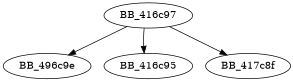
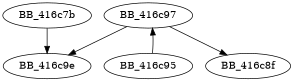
none -> (47, 15)
(144, 37) -> (153, 44)
(47, 66) -> (47, 66)
(248, 66) -> (248, 66)
